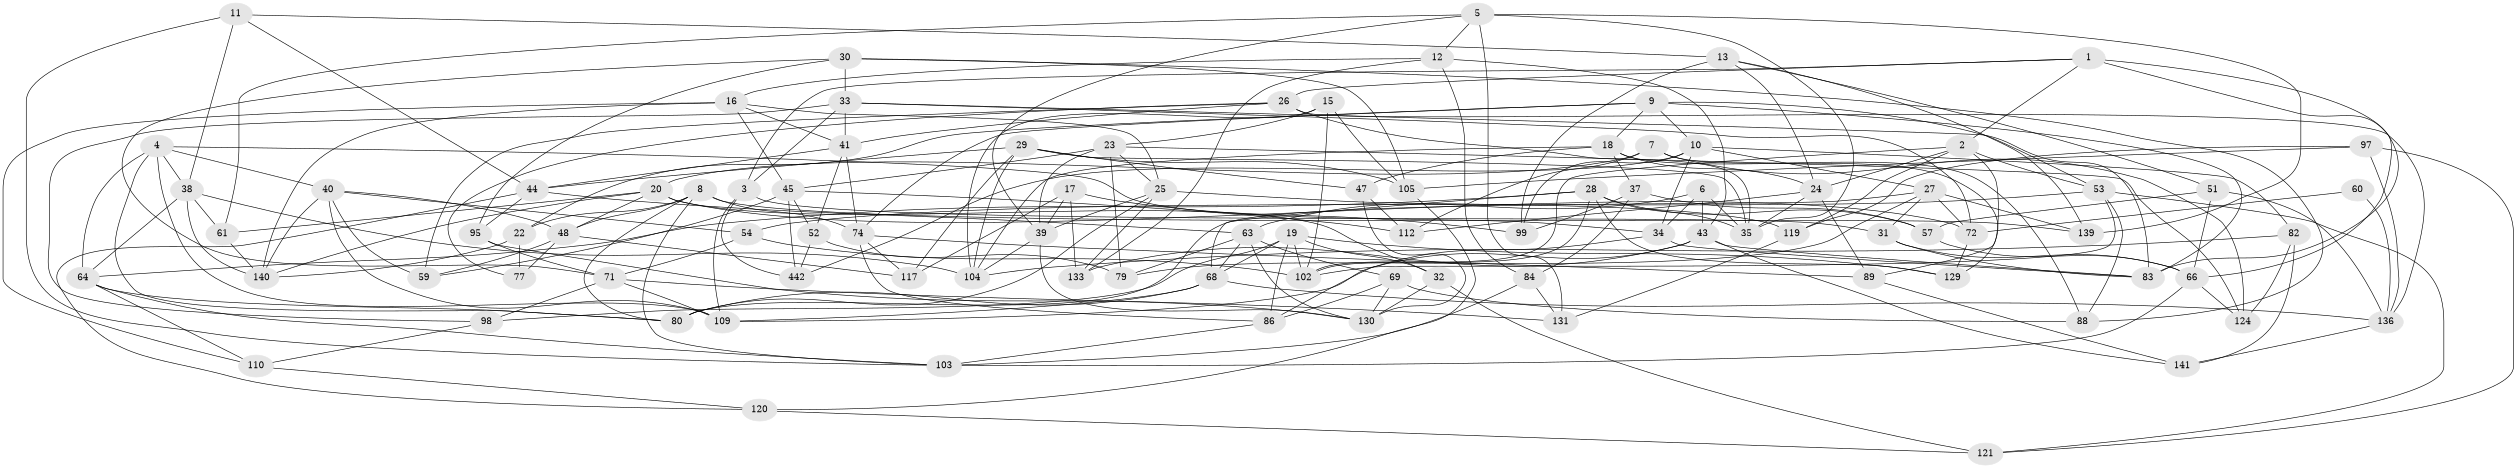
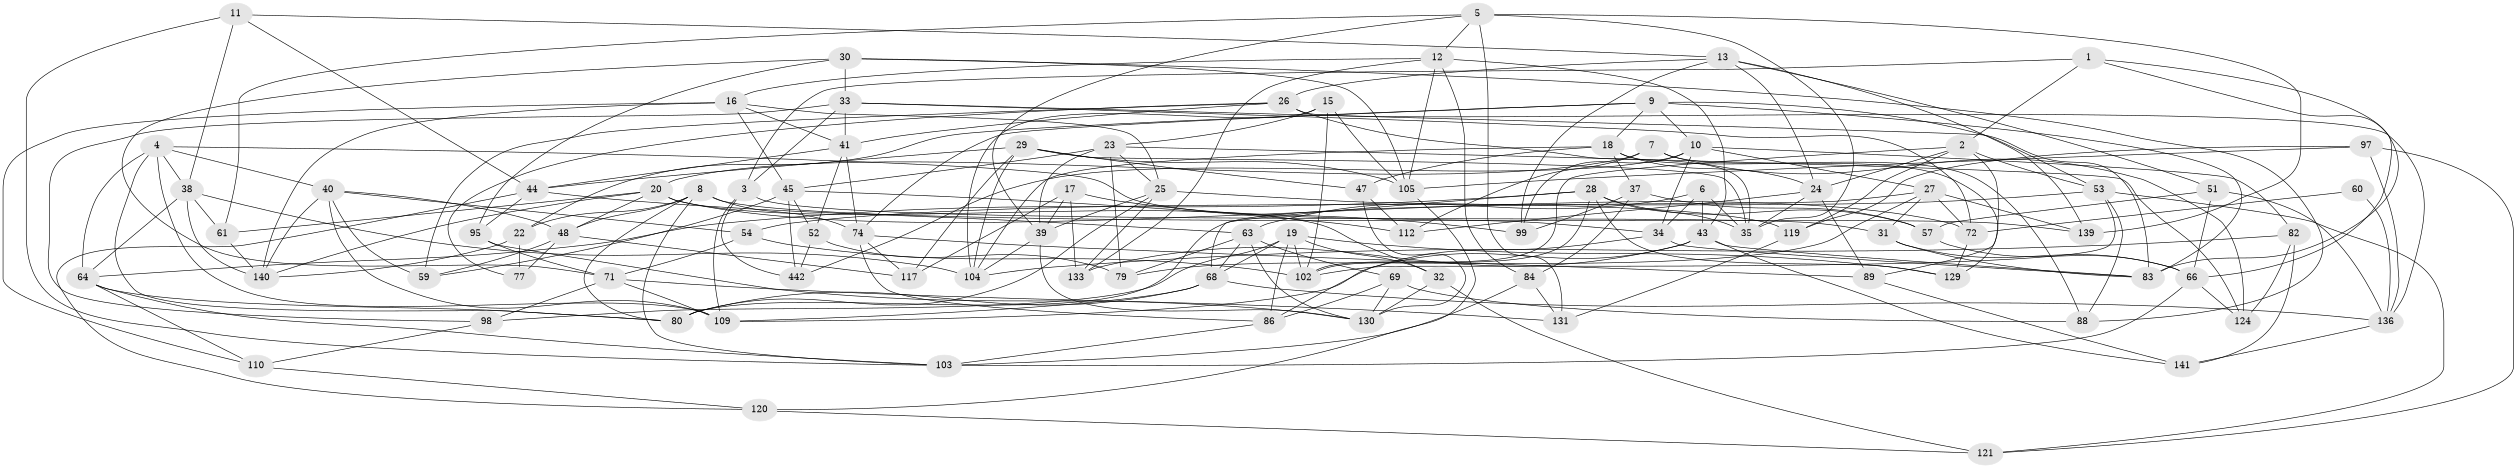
(1587, 76) -> (1572, 65)
none -> (1421, 127)
